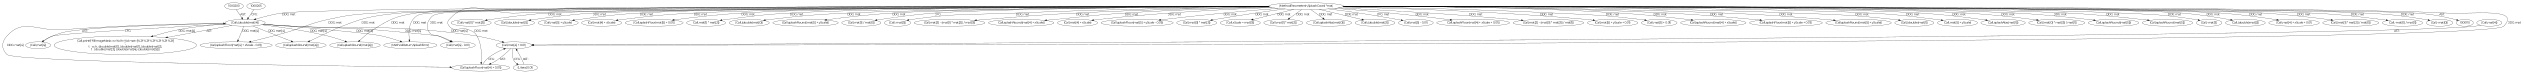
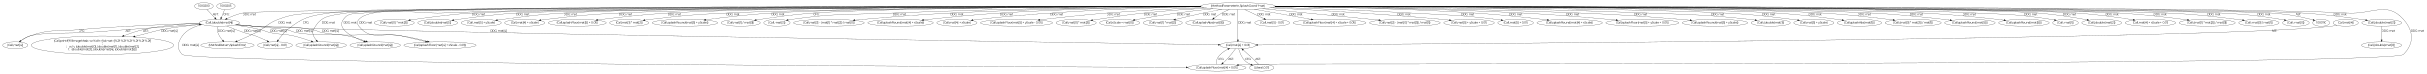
(904, 11) -> (2382, 33)
(1383, 14) -> (1264, 14)
(436, 23) -> (306, 23)
